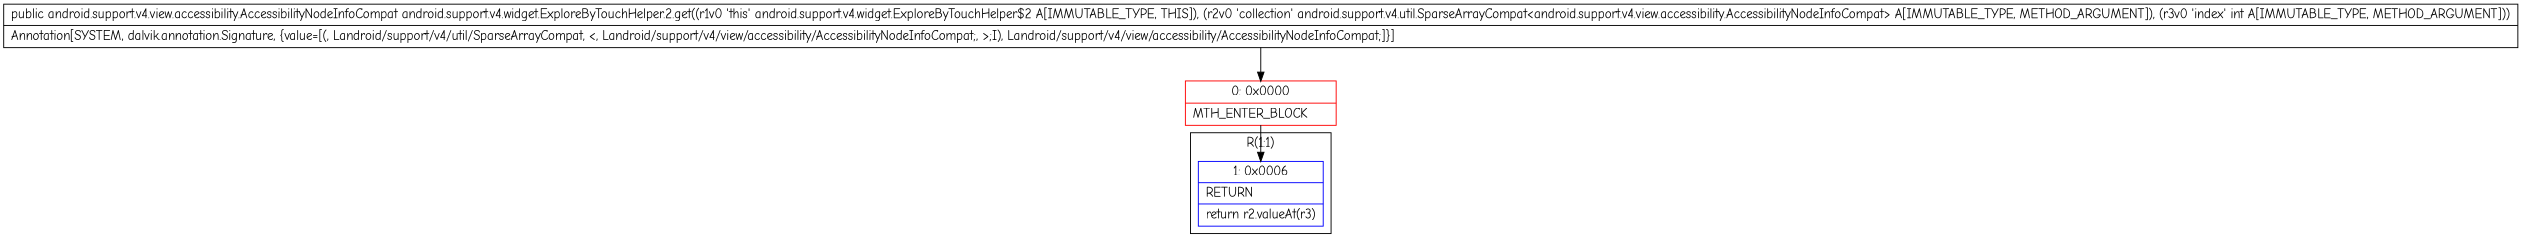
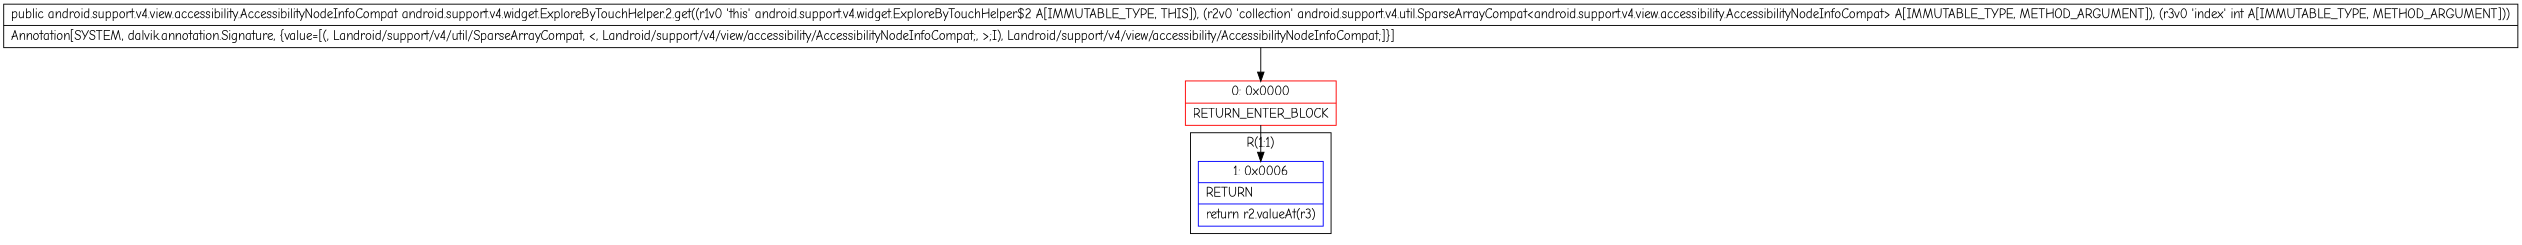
(1250, 114) -> (1261, 114)
